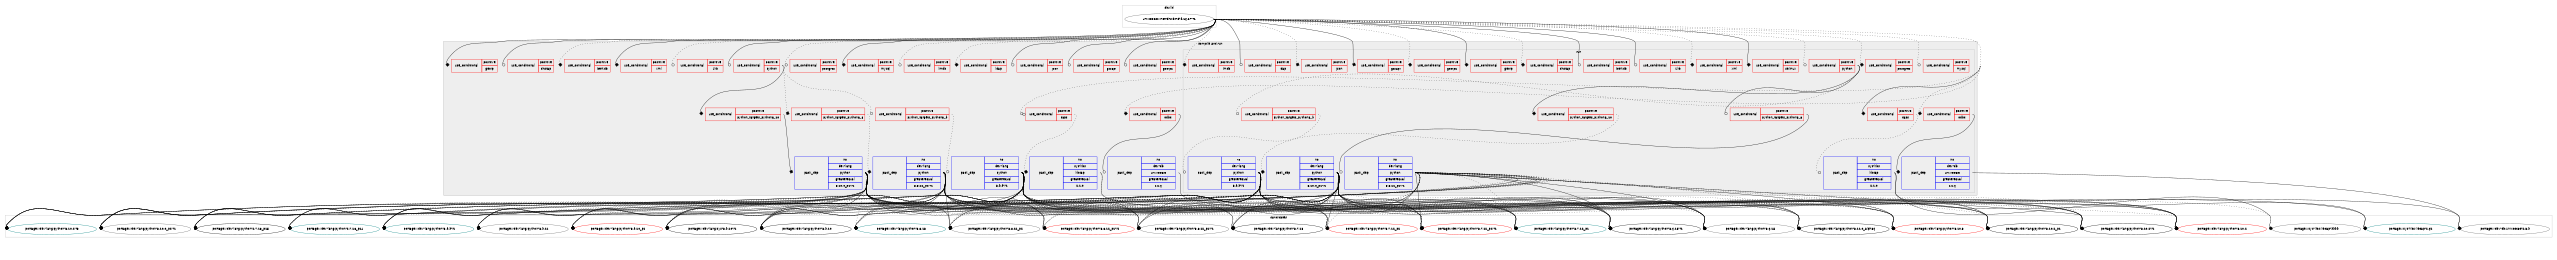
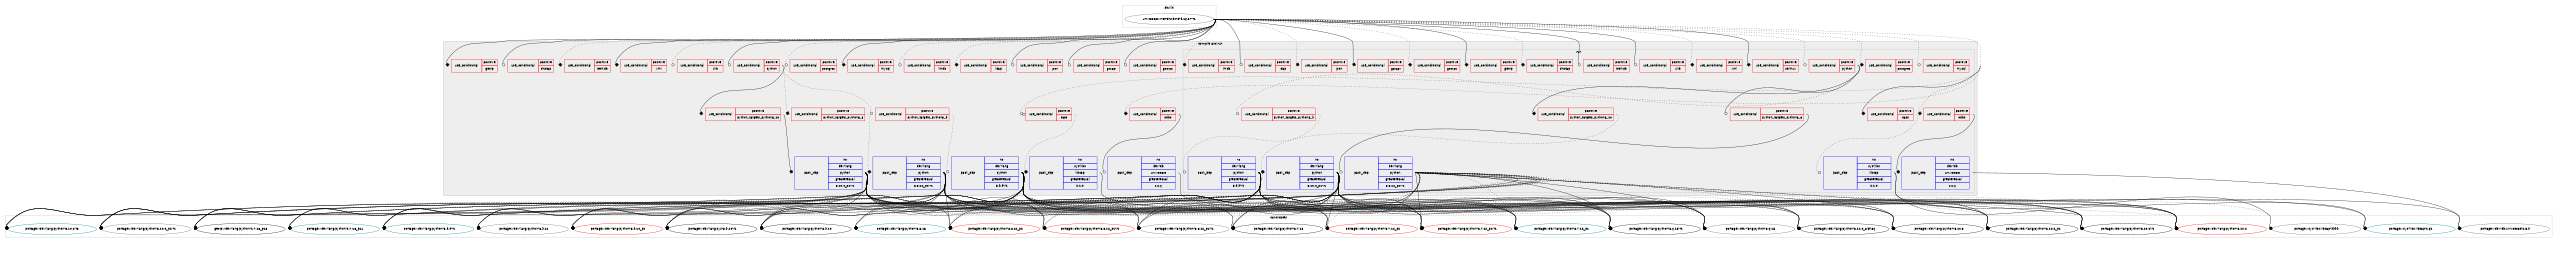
(241, 229) -> (241, 229)
(996, 229) -> (996, 229)
(1939, 229) -> (1939, 229)
